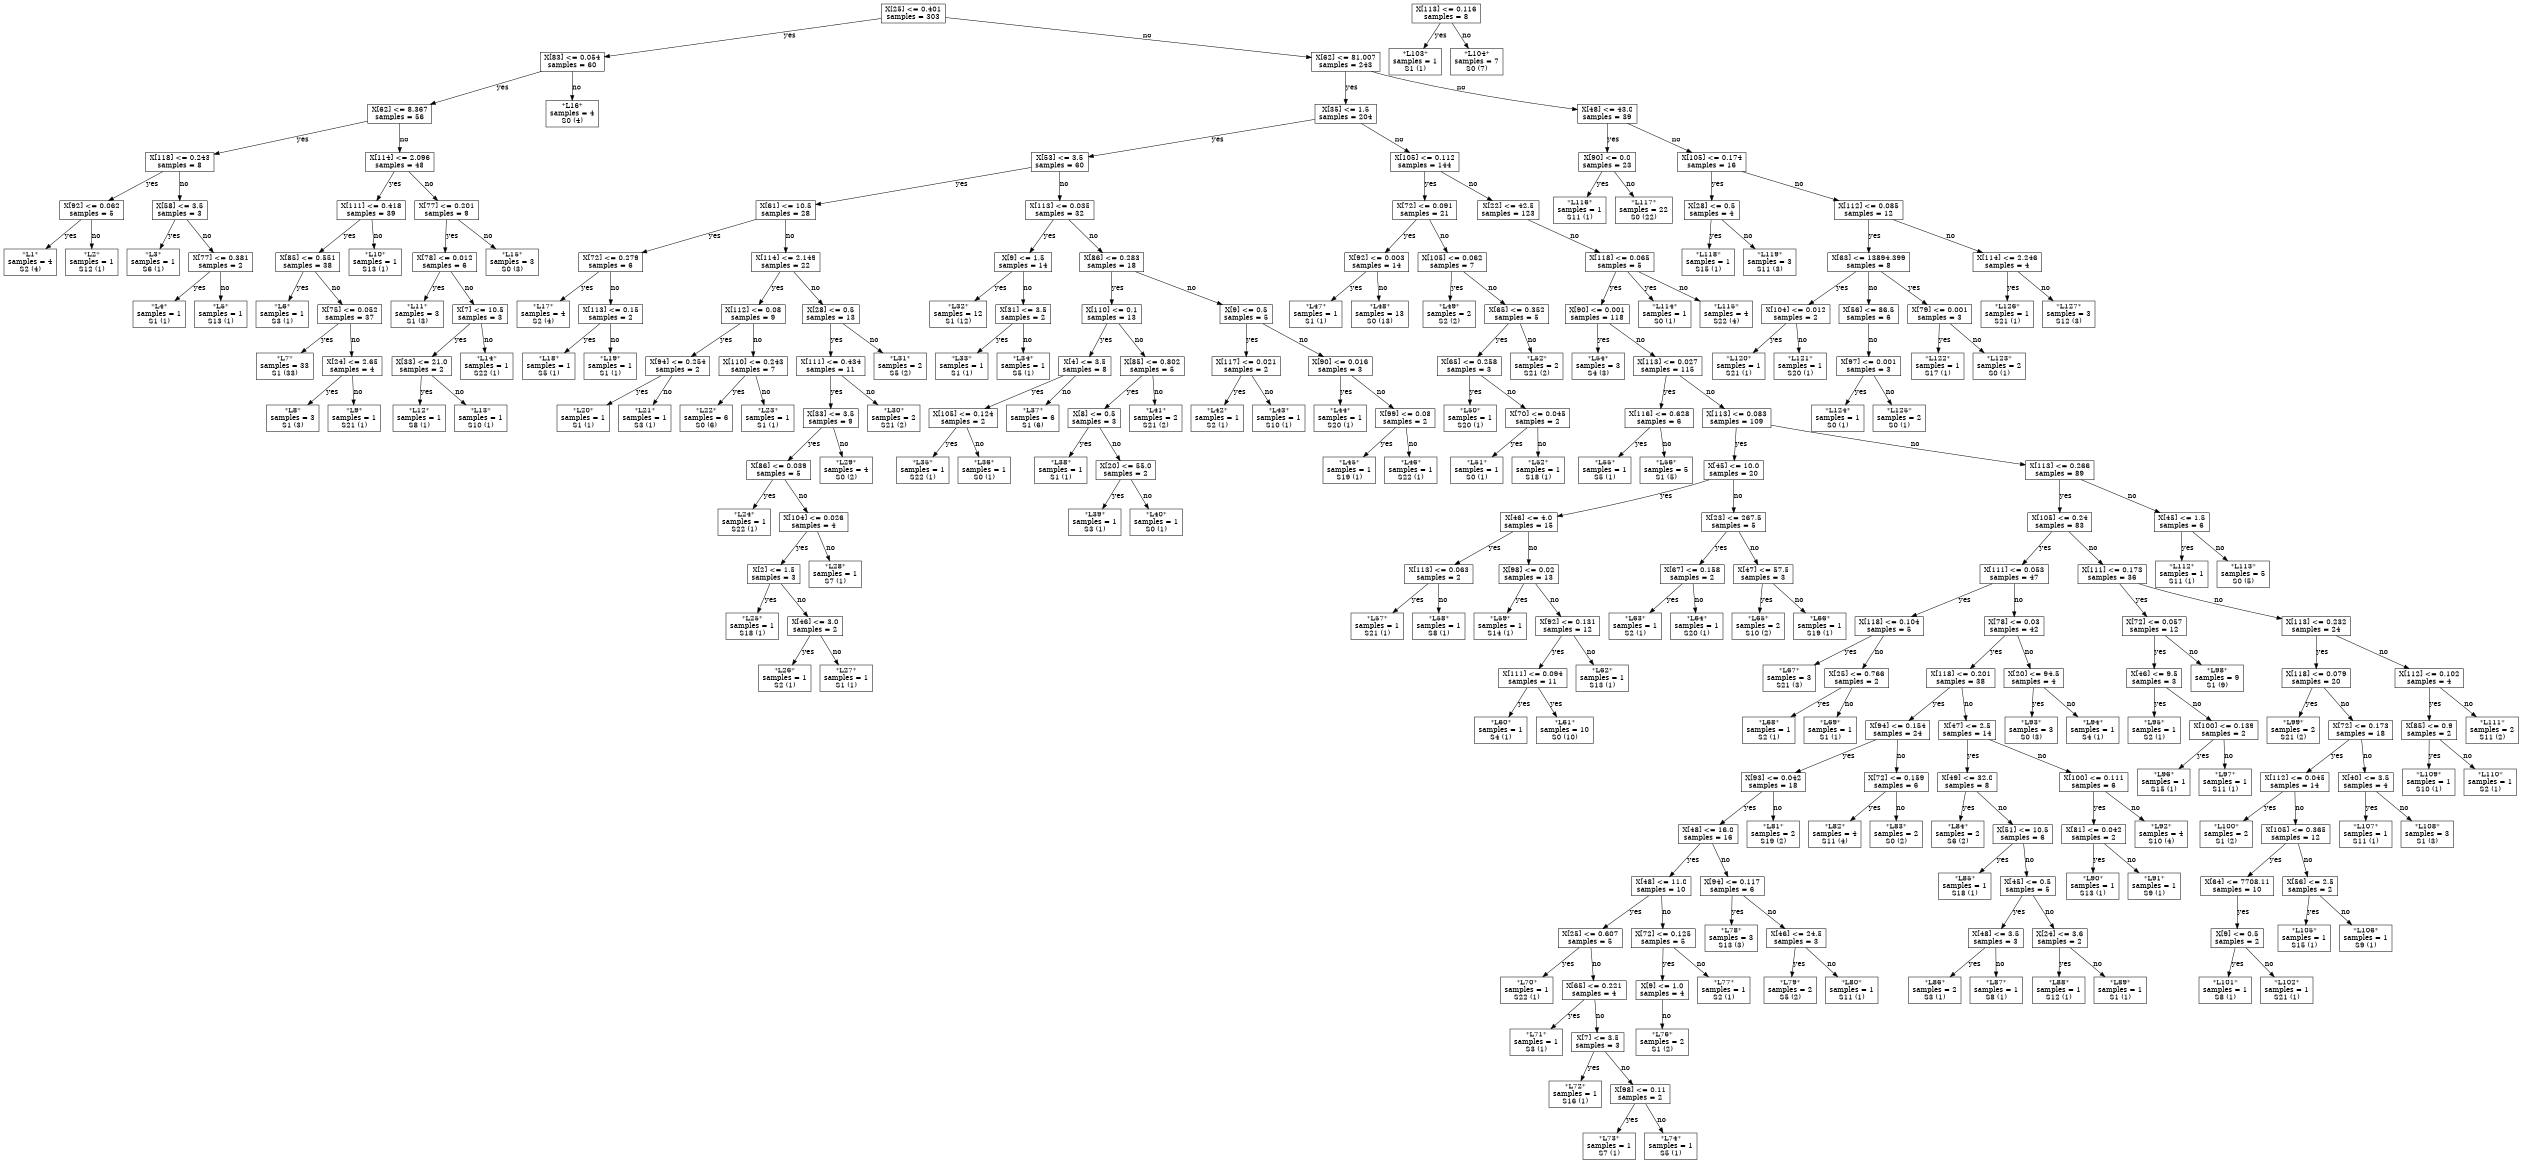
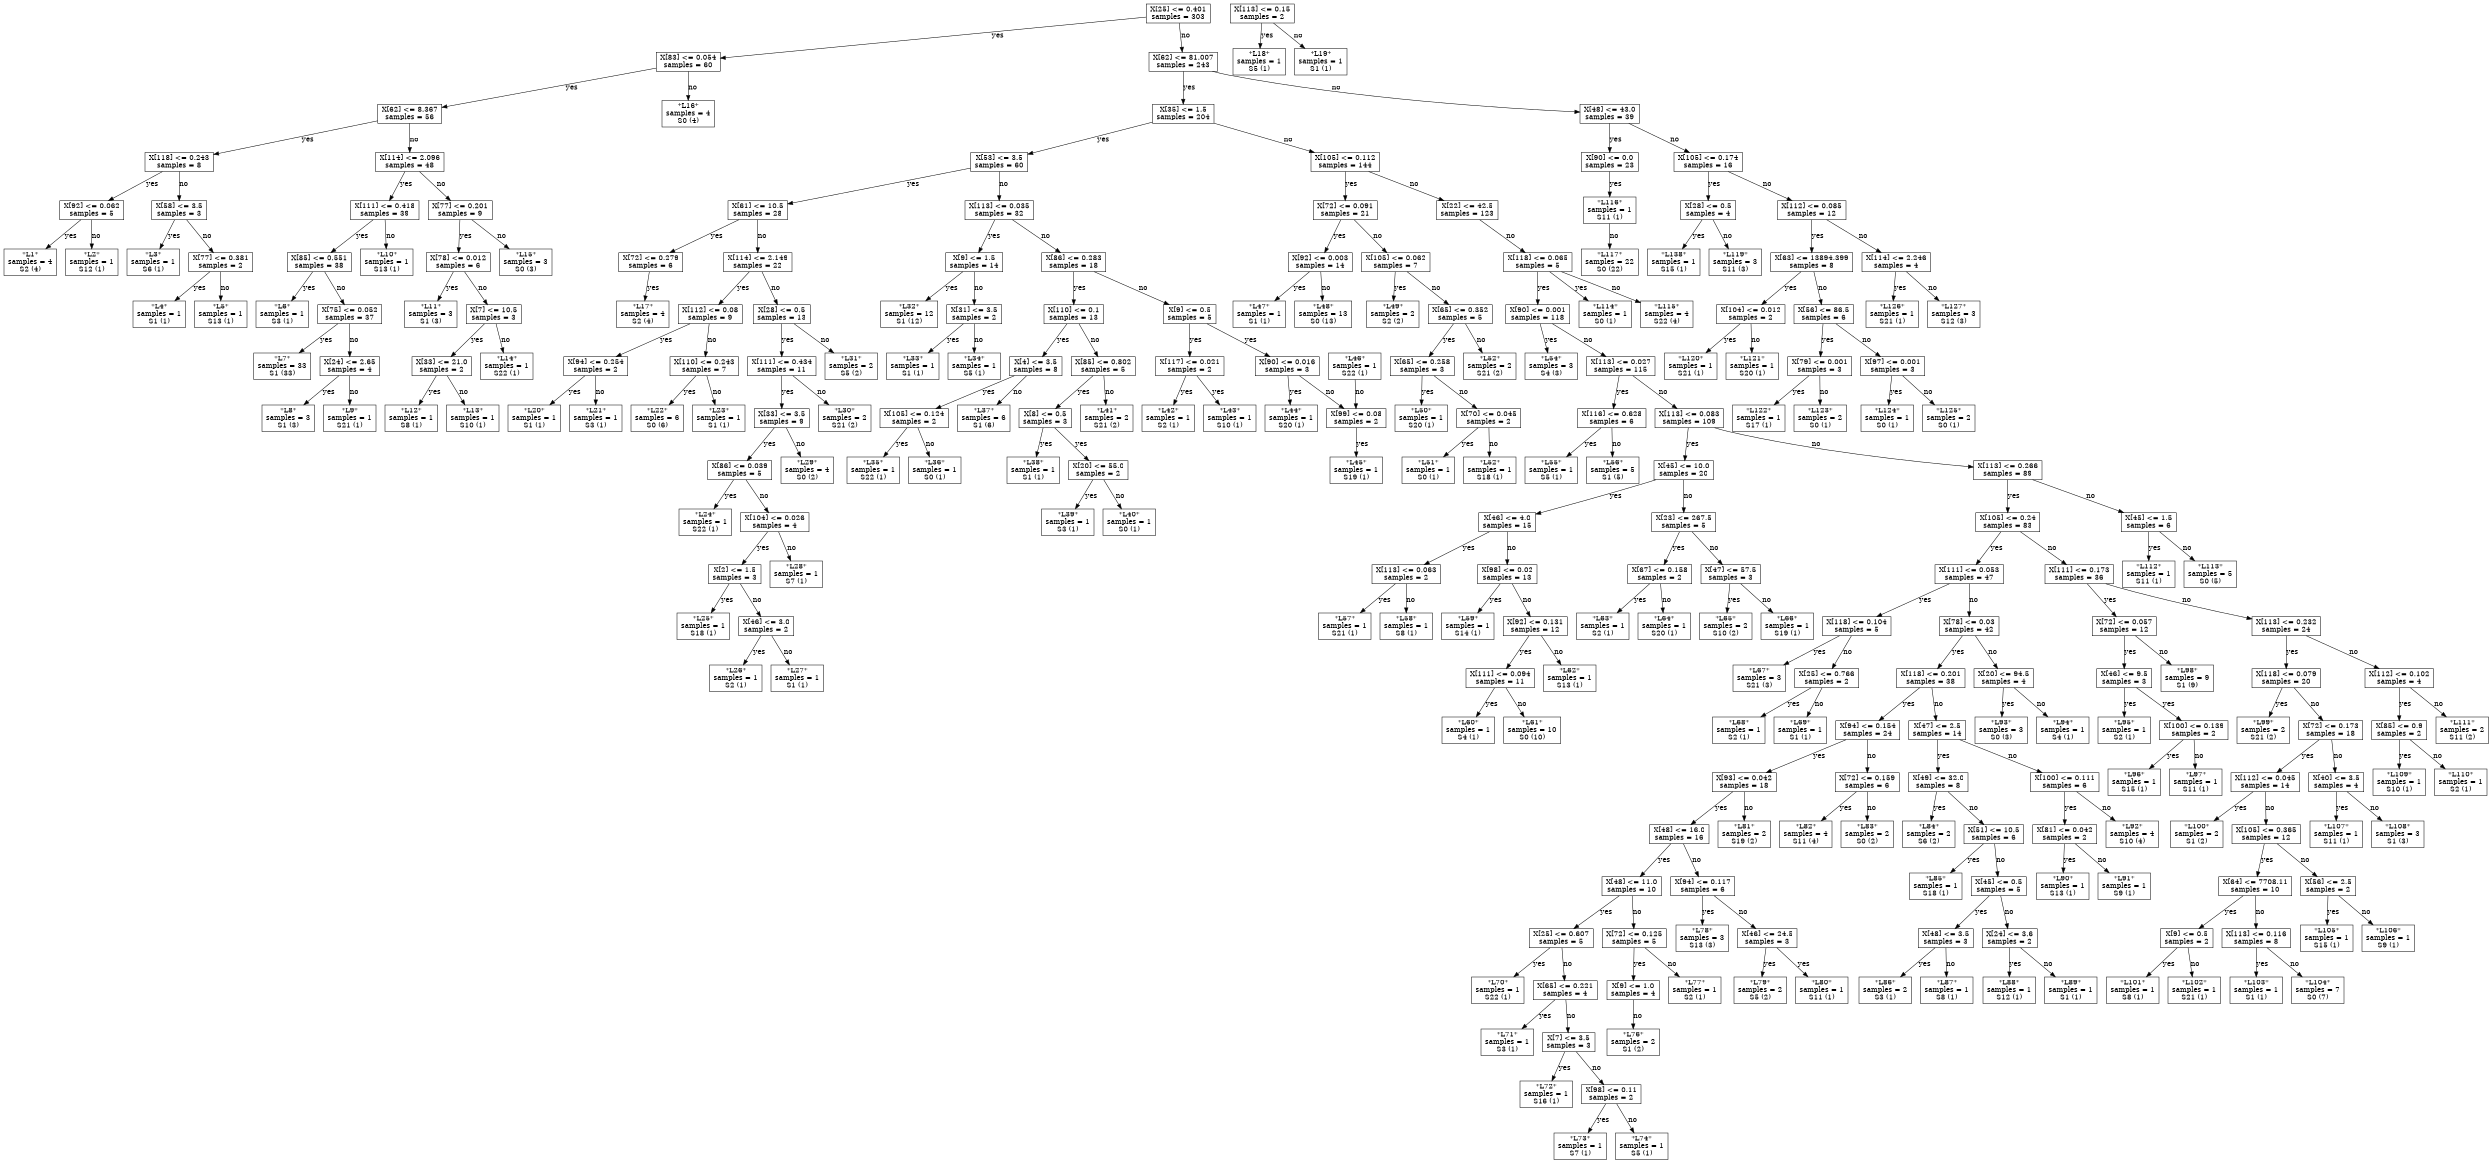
(1623, 182) -> (1610, 234)
(1708, 262) -> (1674, 262)
(611, 286) -> none
(1902, 287) -> (1822, 338)
(1304, 340) -> (1251, 340)
(1269, 392) -> (1218, 392)
(1408, 440) -> (1355, 392)
(1117, 444) -> (1082, 444)
(1556, 704) -> (1522, 704)
(2197, 704) -> (2169, 704)
none -> (2256, 910)
(1832, 964) -> (1804, 964)
